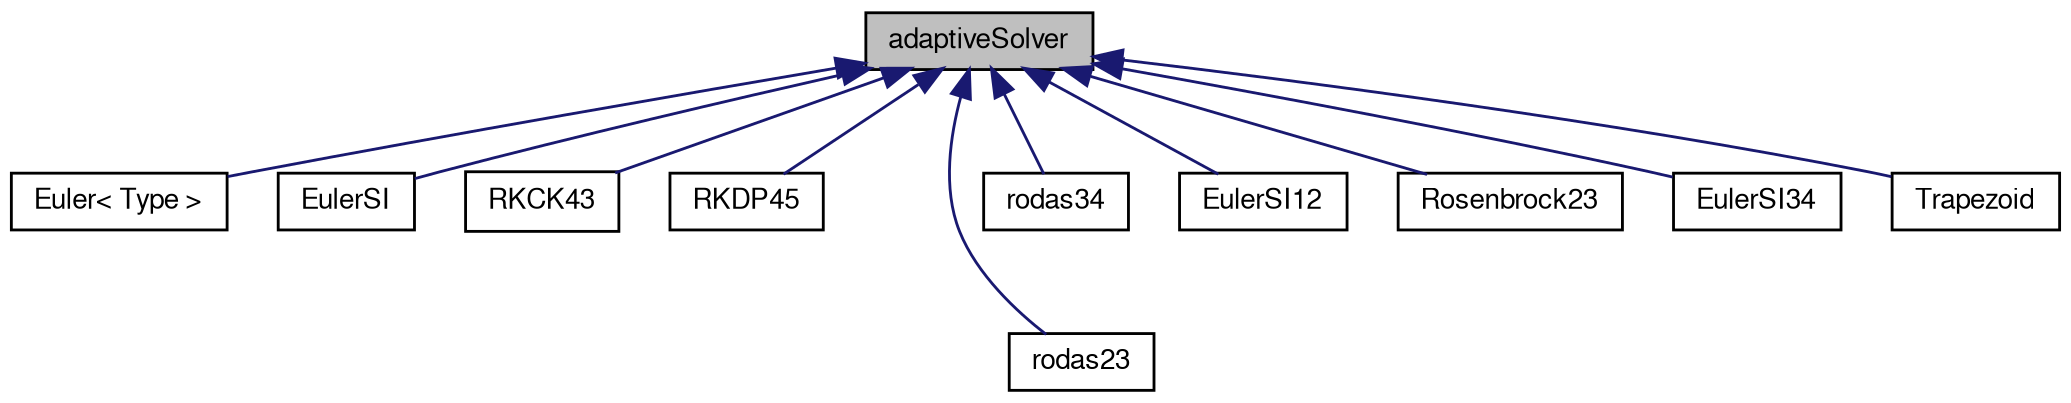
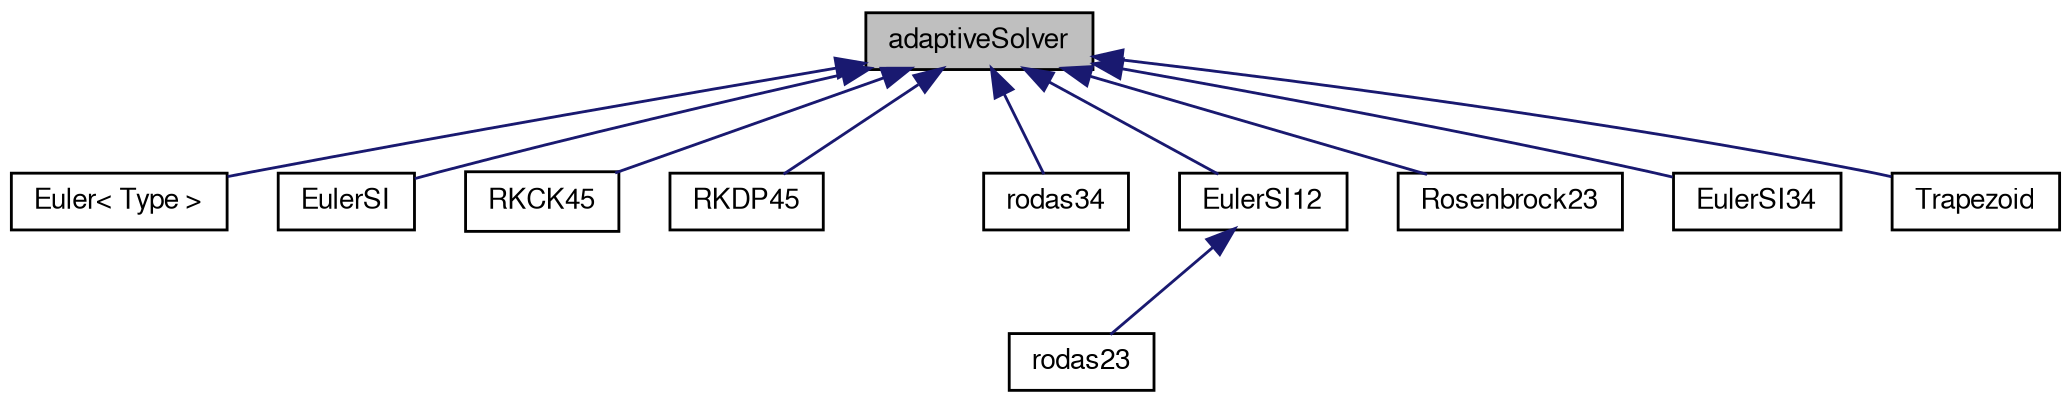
(542, 202) -> (542, 202)
(959, 231) -> (1162, 291)
